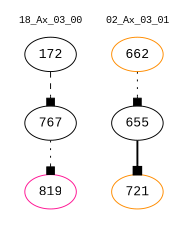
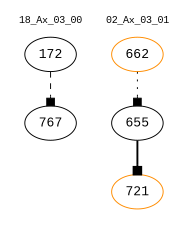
(51, 192) -> none
